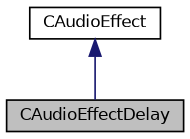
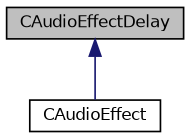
(95, 78) -> (95, 78)
